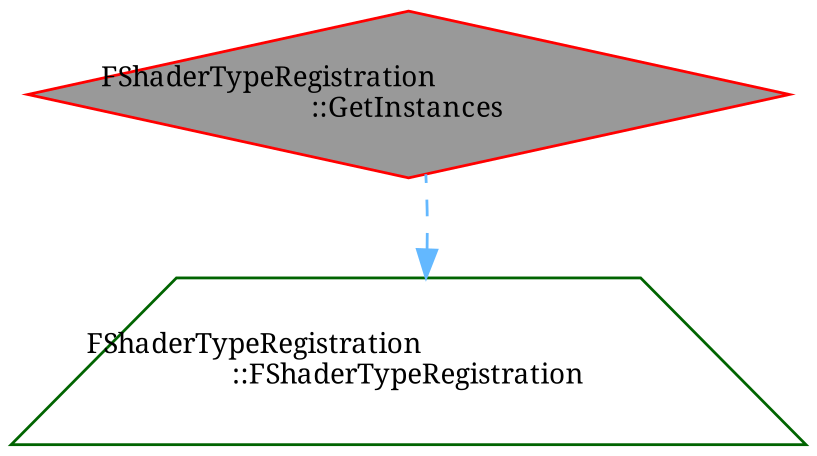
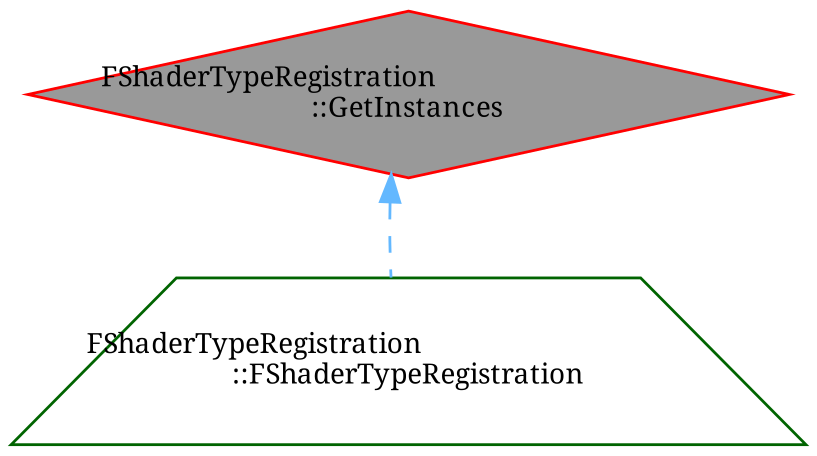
(427, 212) -> (390, 240)
